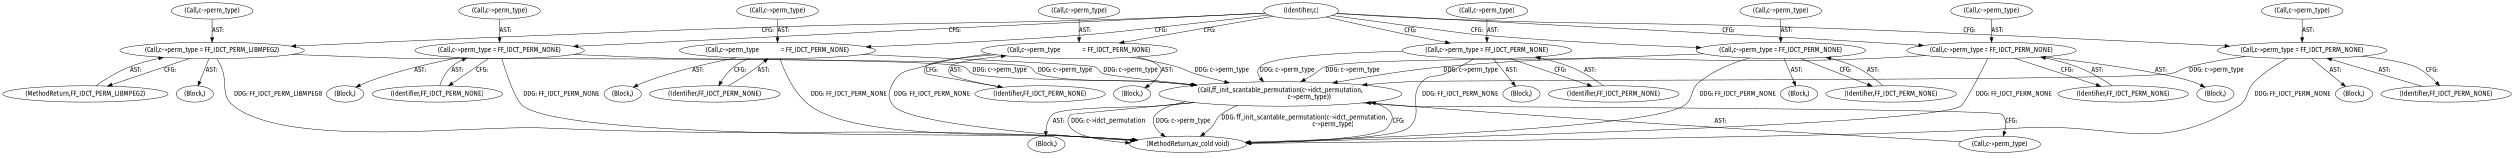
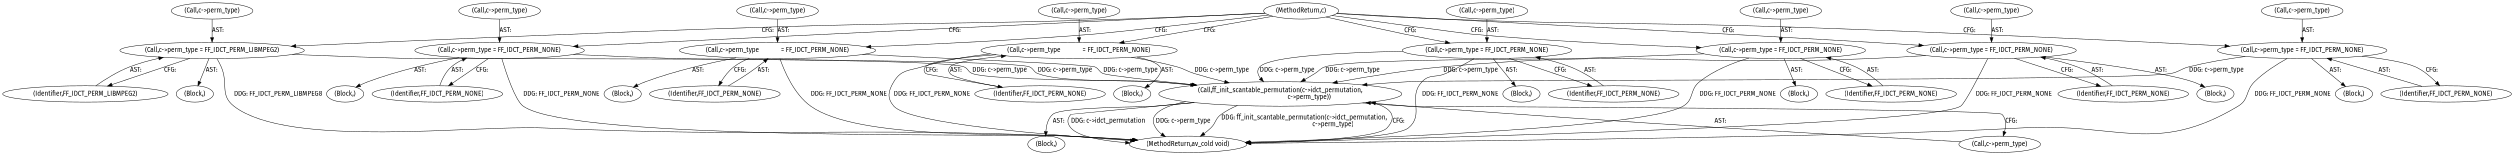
(1301, 11) -> (1301, 11)
(85, 94) -> (85, 94)
